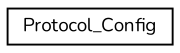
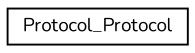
(90, 27) -> (98, 27)
